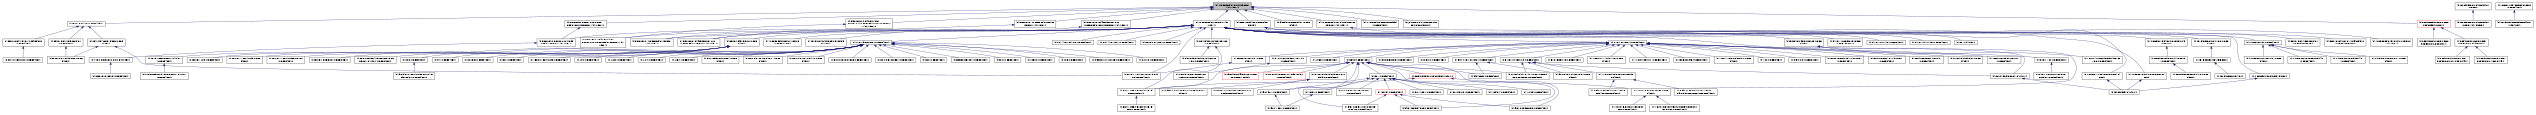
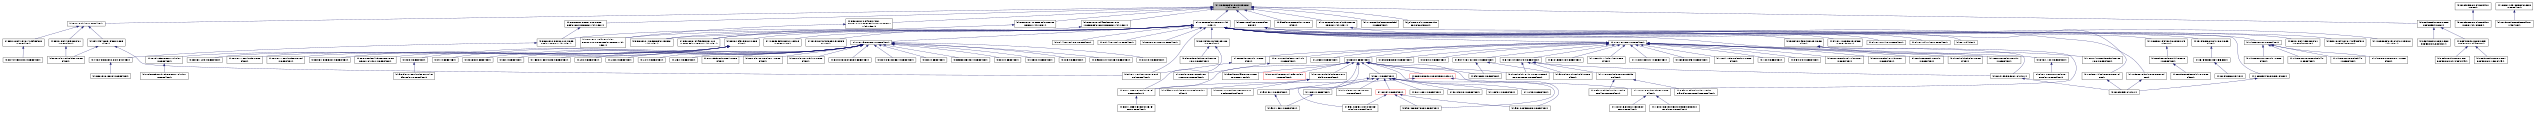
(2434, 24) -> (2434, 24)
(1240, 76) -> (1240, 76)
